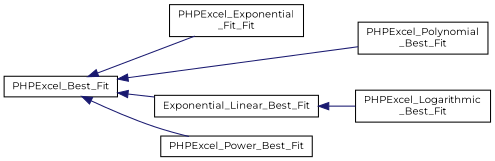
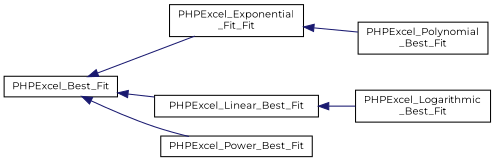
(243, 62) -> (336, 30)
(237, 106) -> (237, 106)
